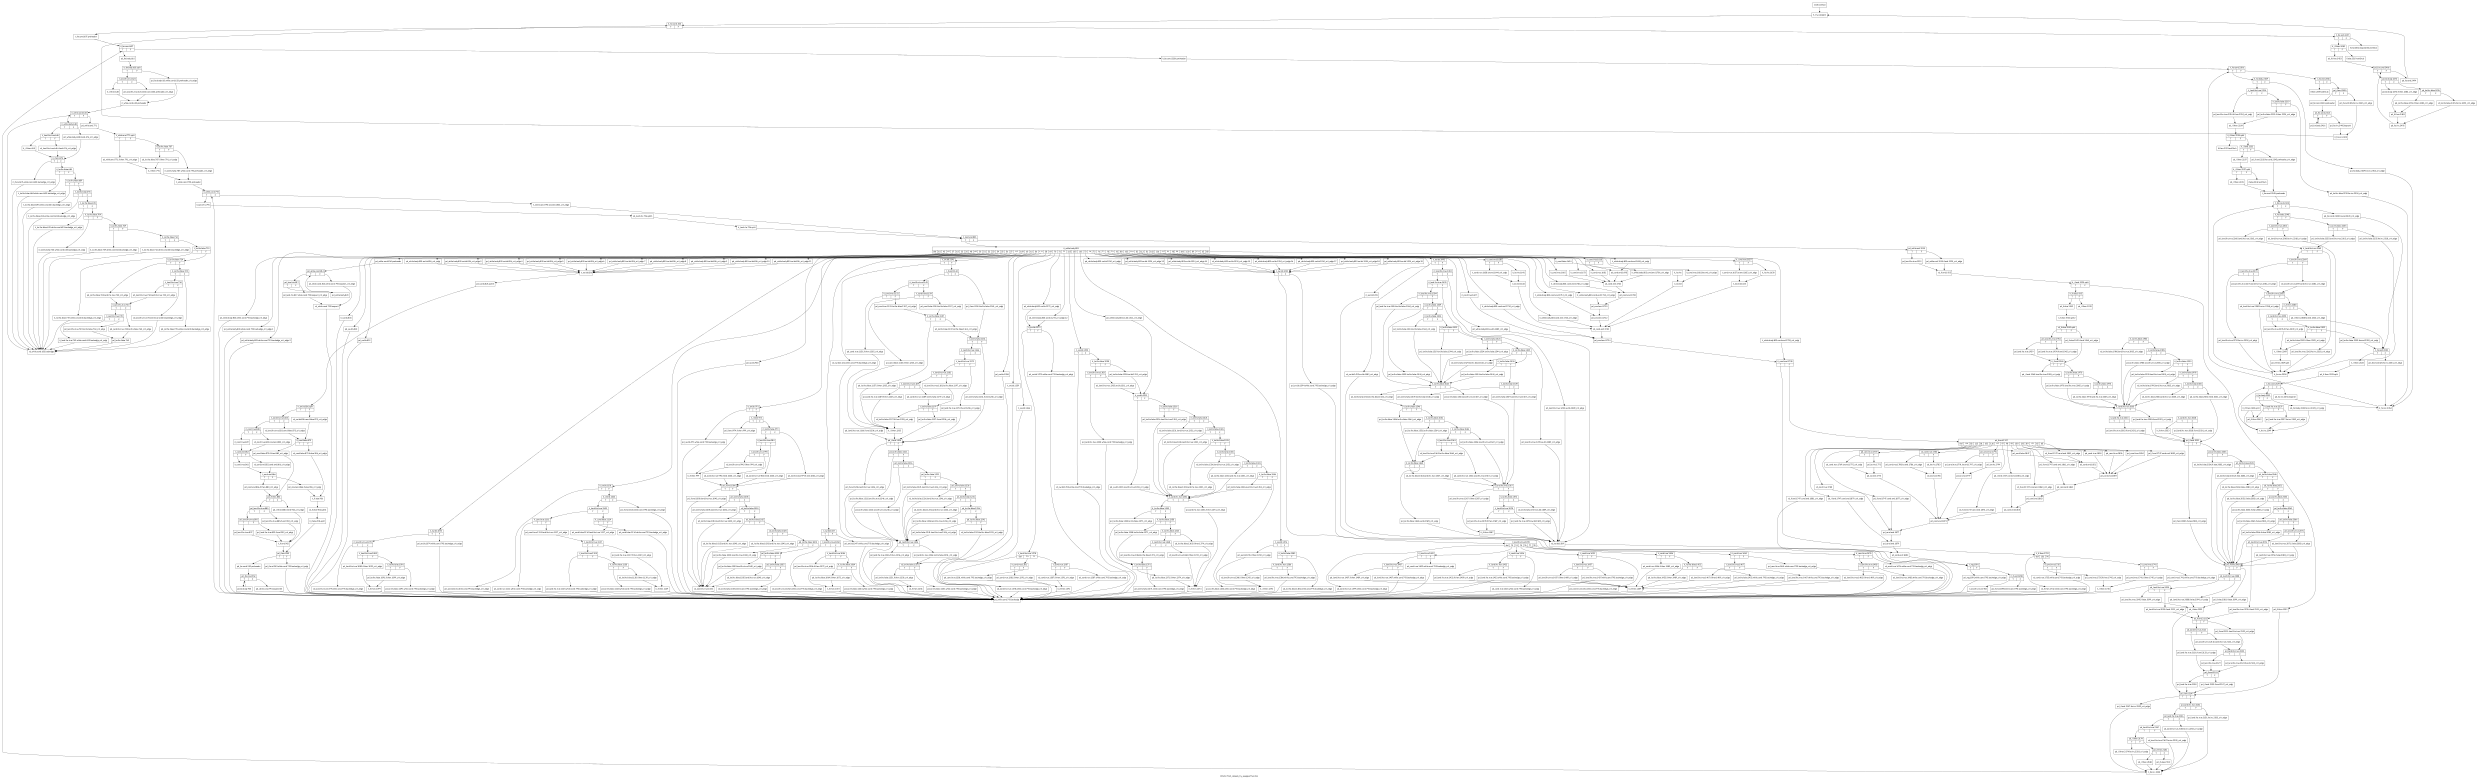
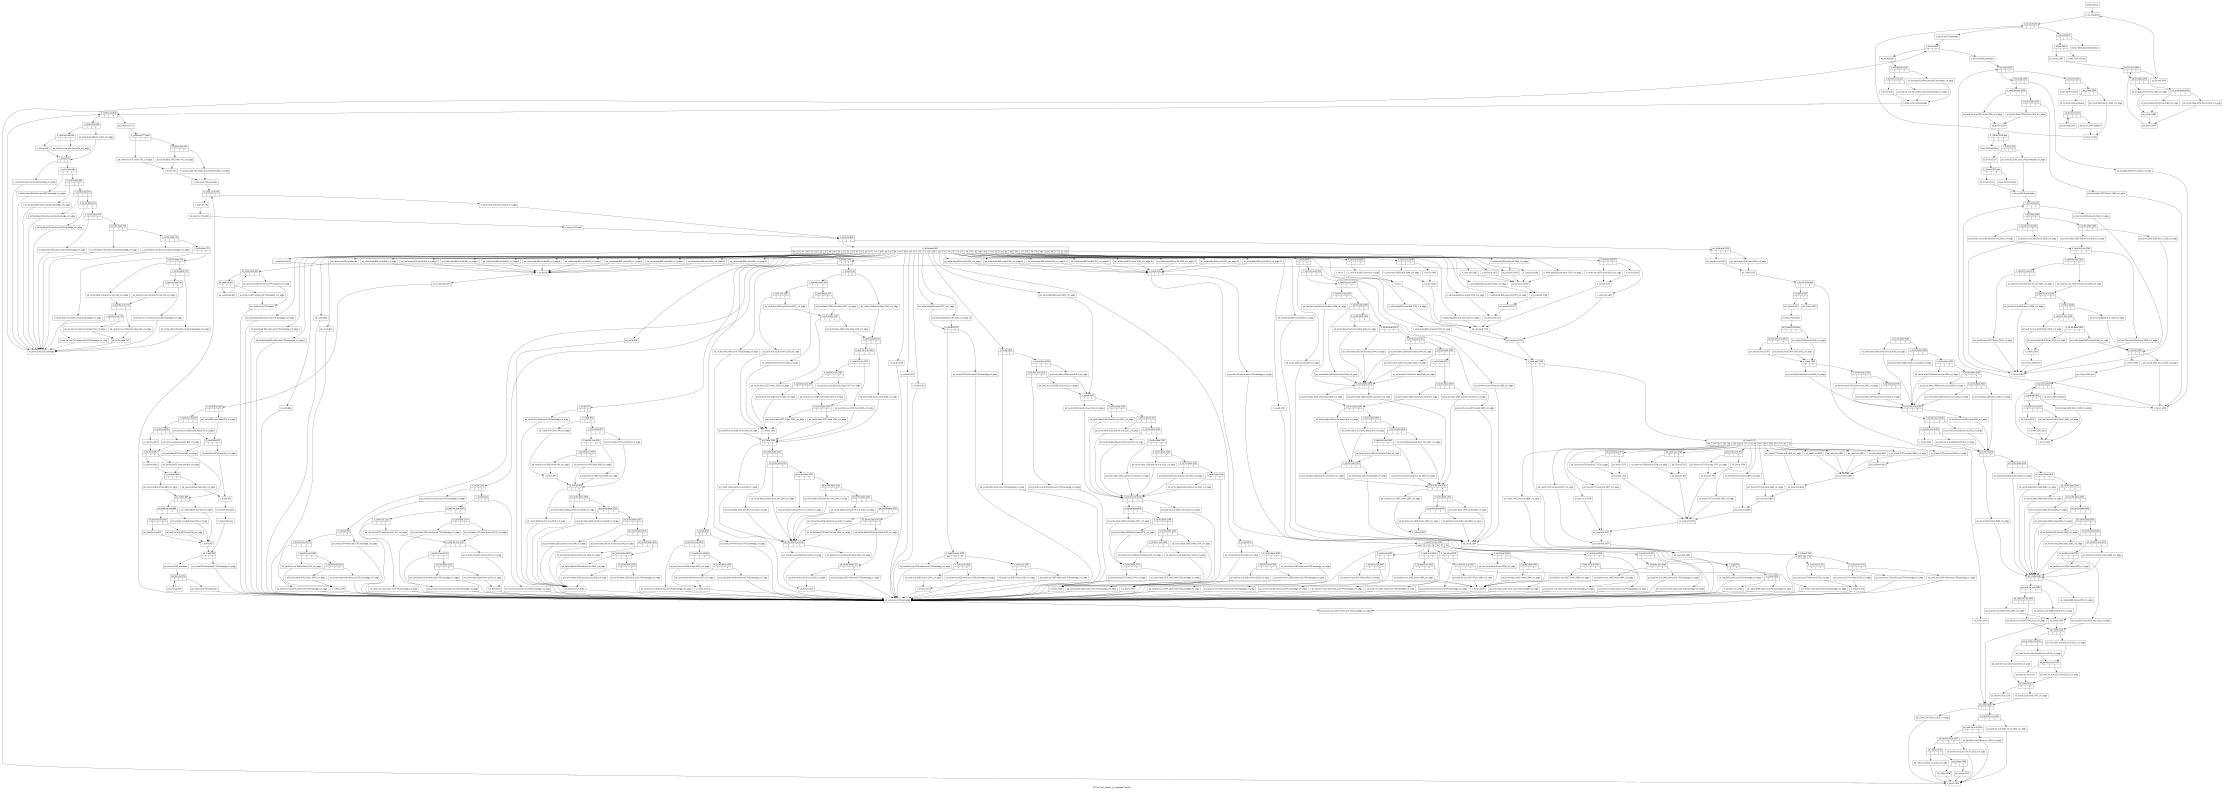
(2252, 413) -> (2032, 425)
none -> (1930, 425)
(1309, 598) -> (1114, 605)
